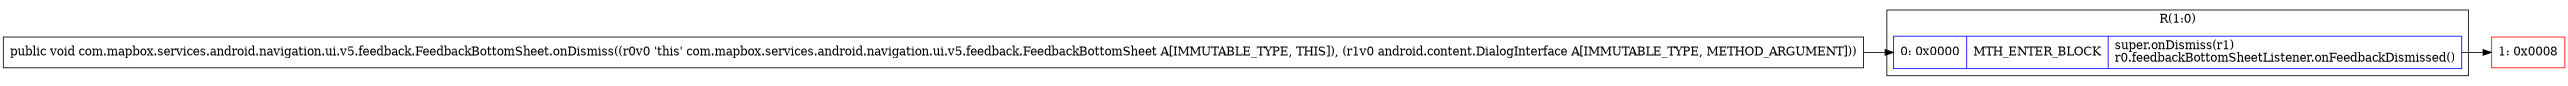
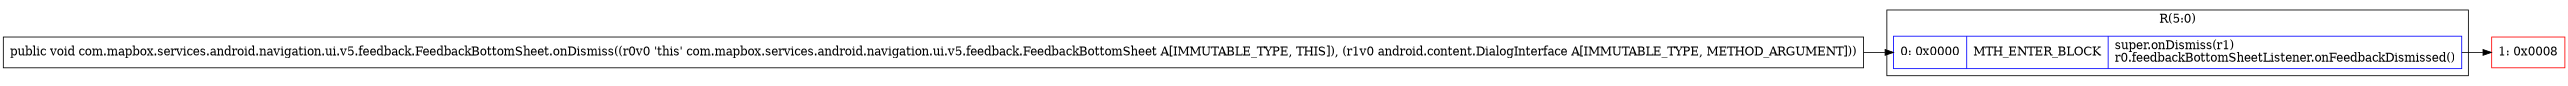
(2178, 20) -> (2178, 20)
